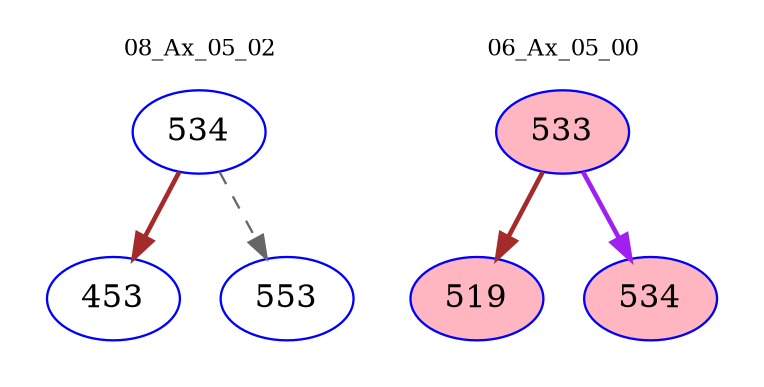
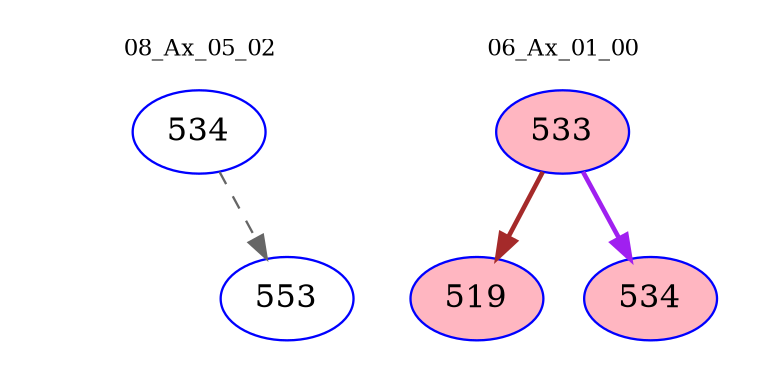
(564, 50) -> (564, 50)
(113, 299) -> none
